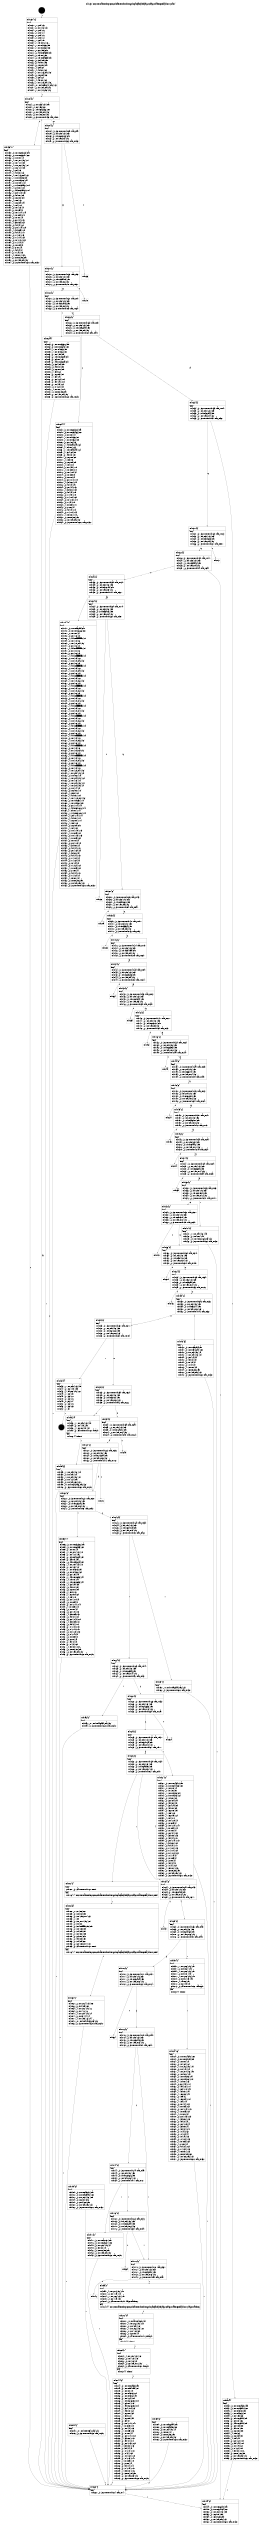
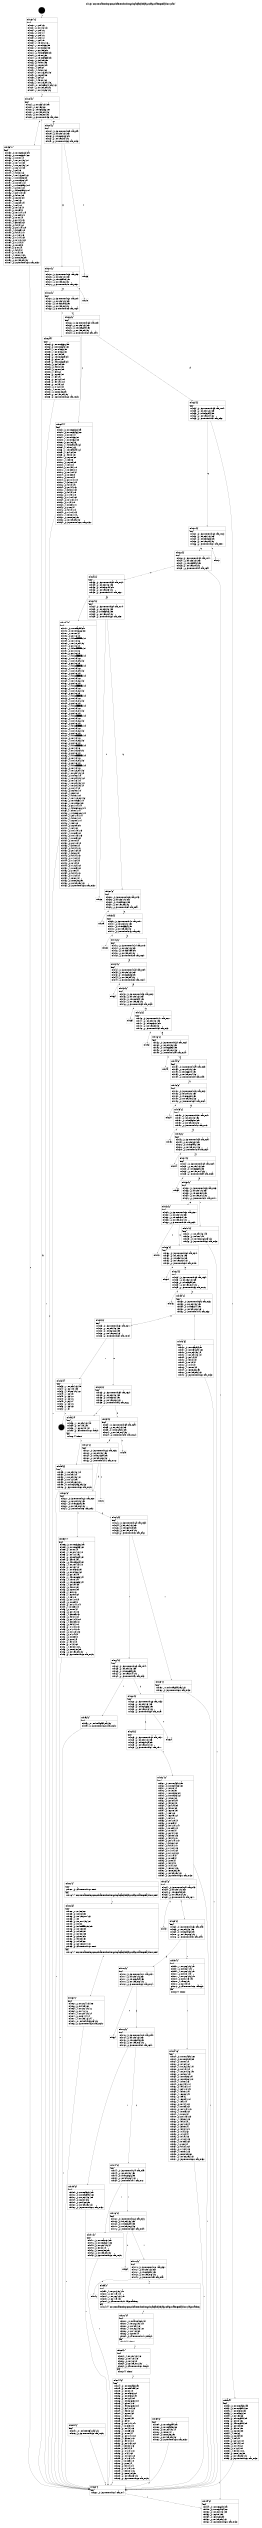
(145, 1764) -> none
(146, 2153) -> (103, 2114)
(228, 2480) -> (186, 2488)
